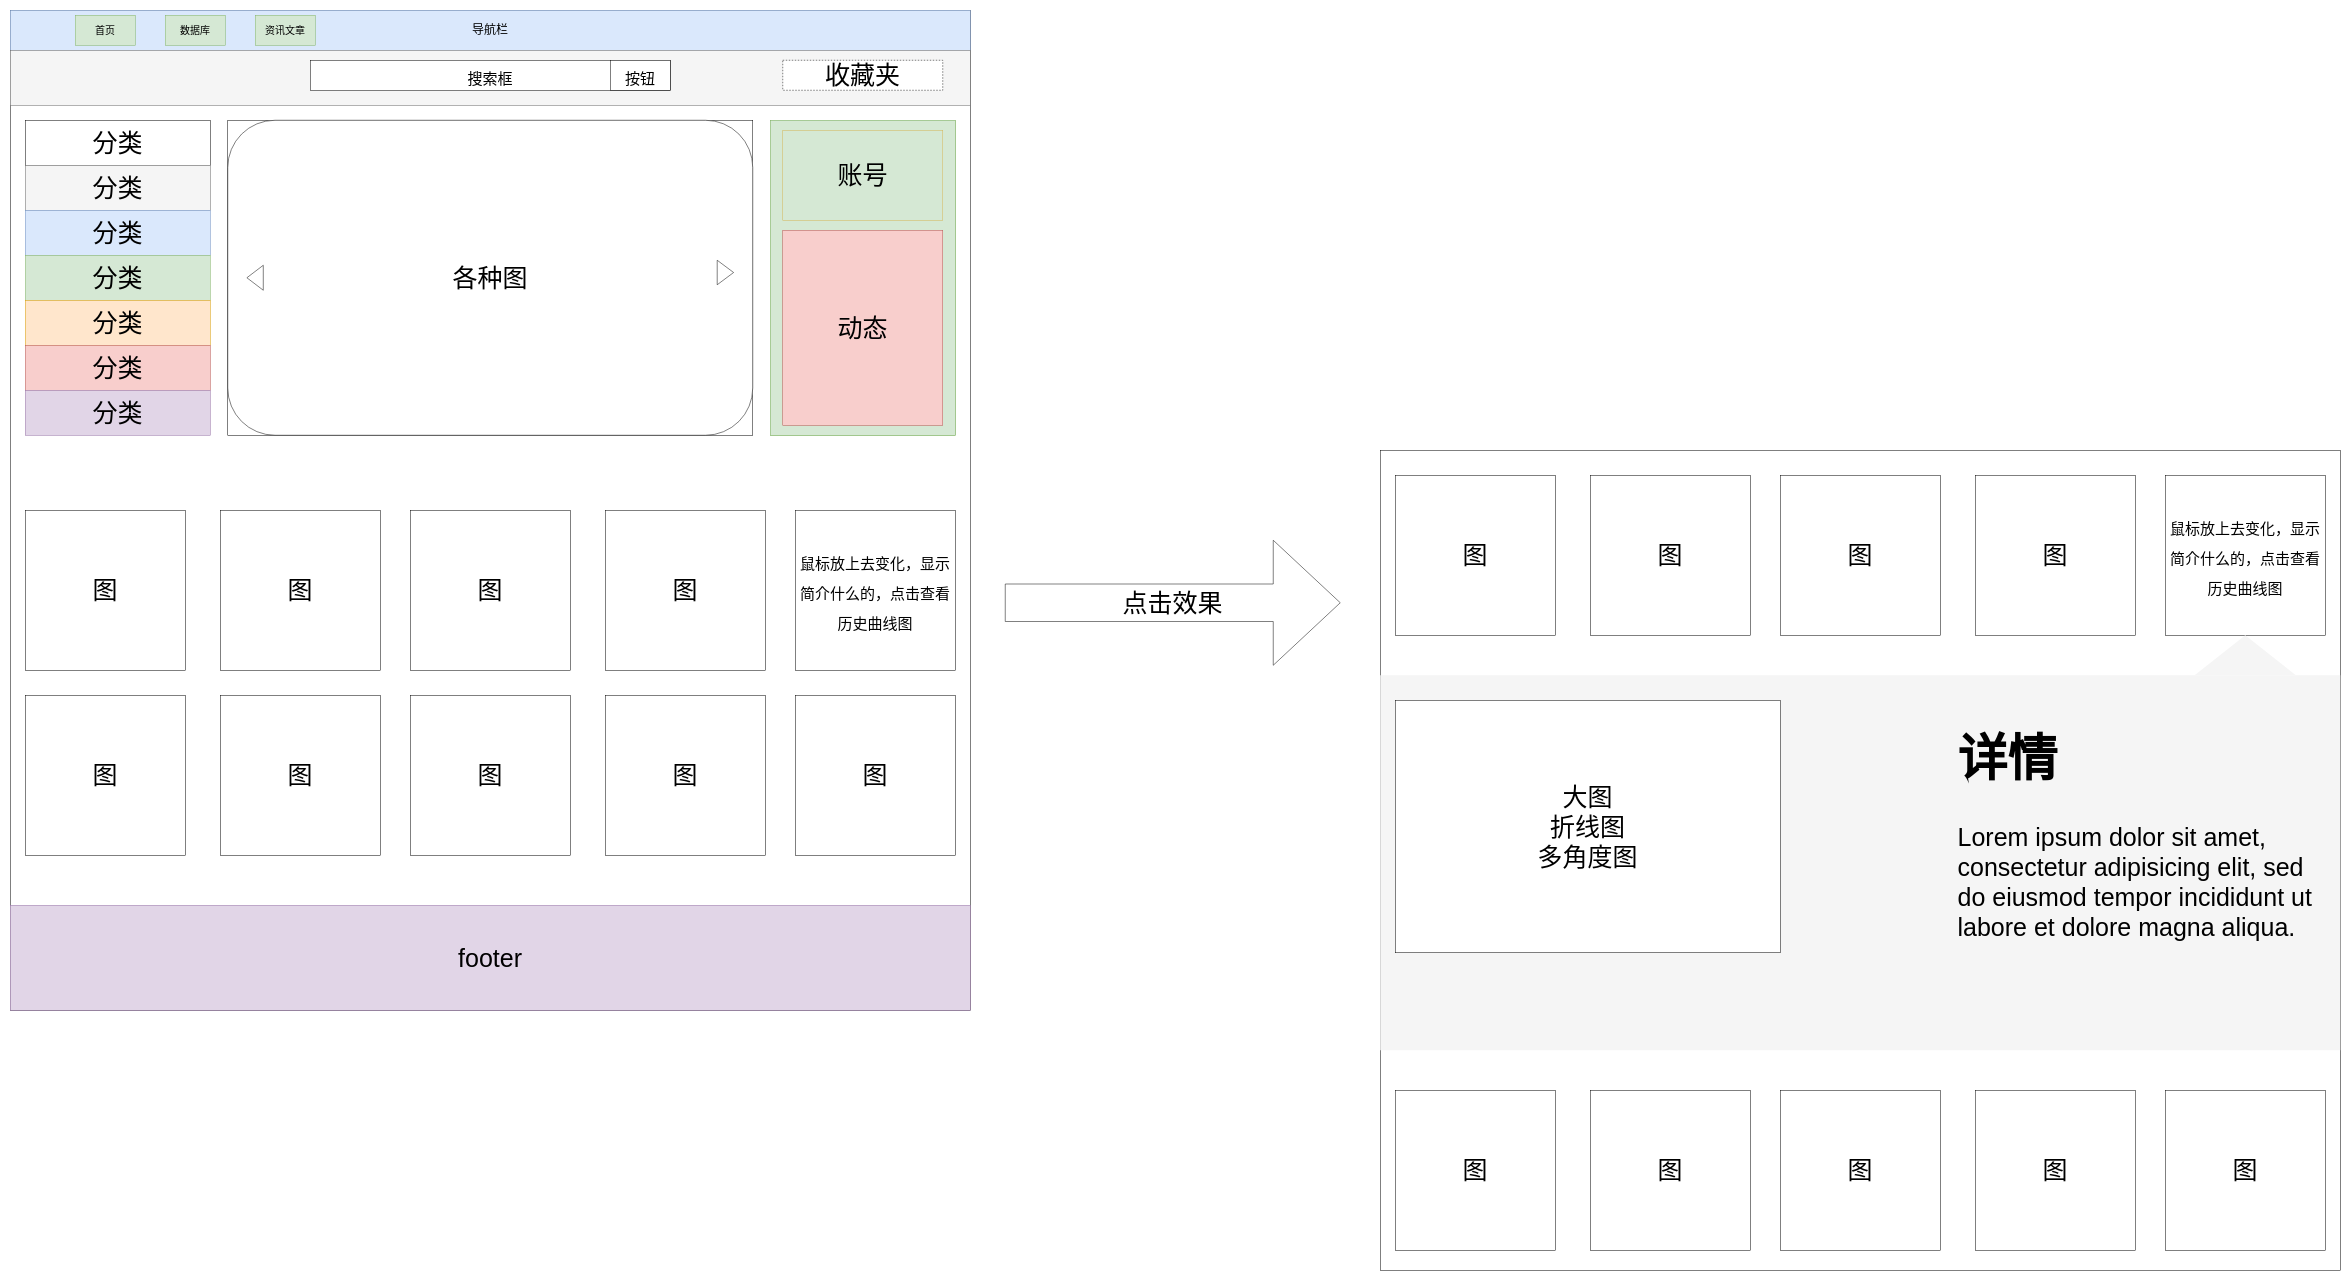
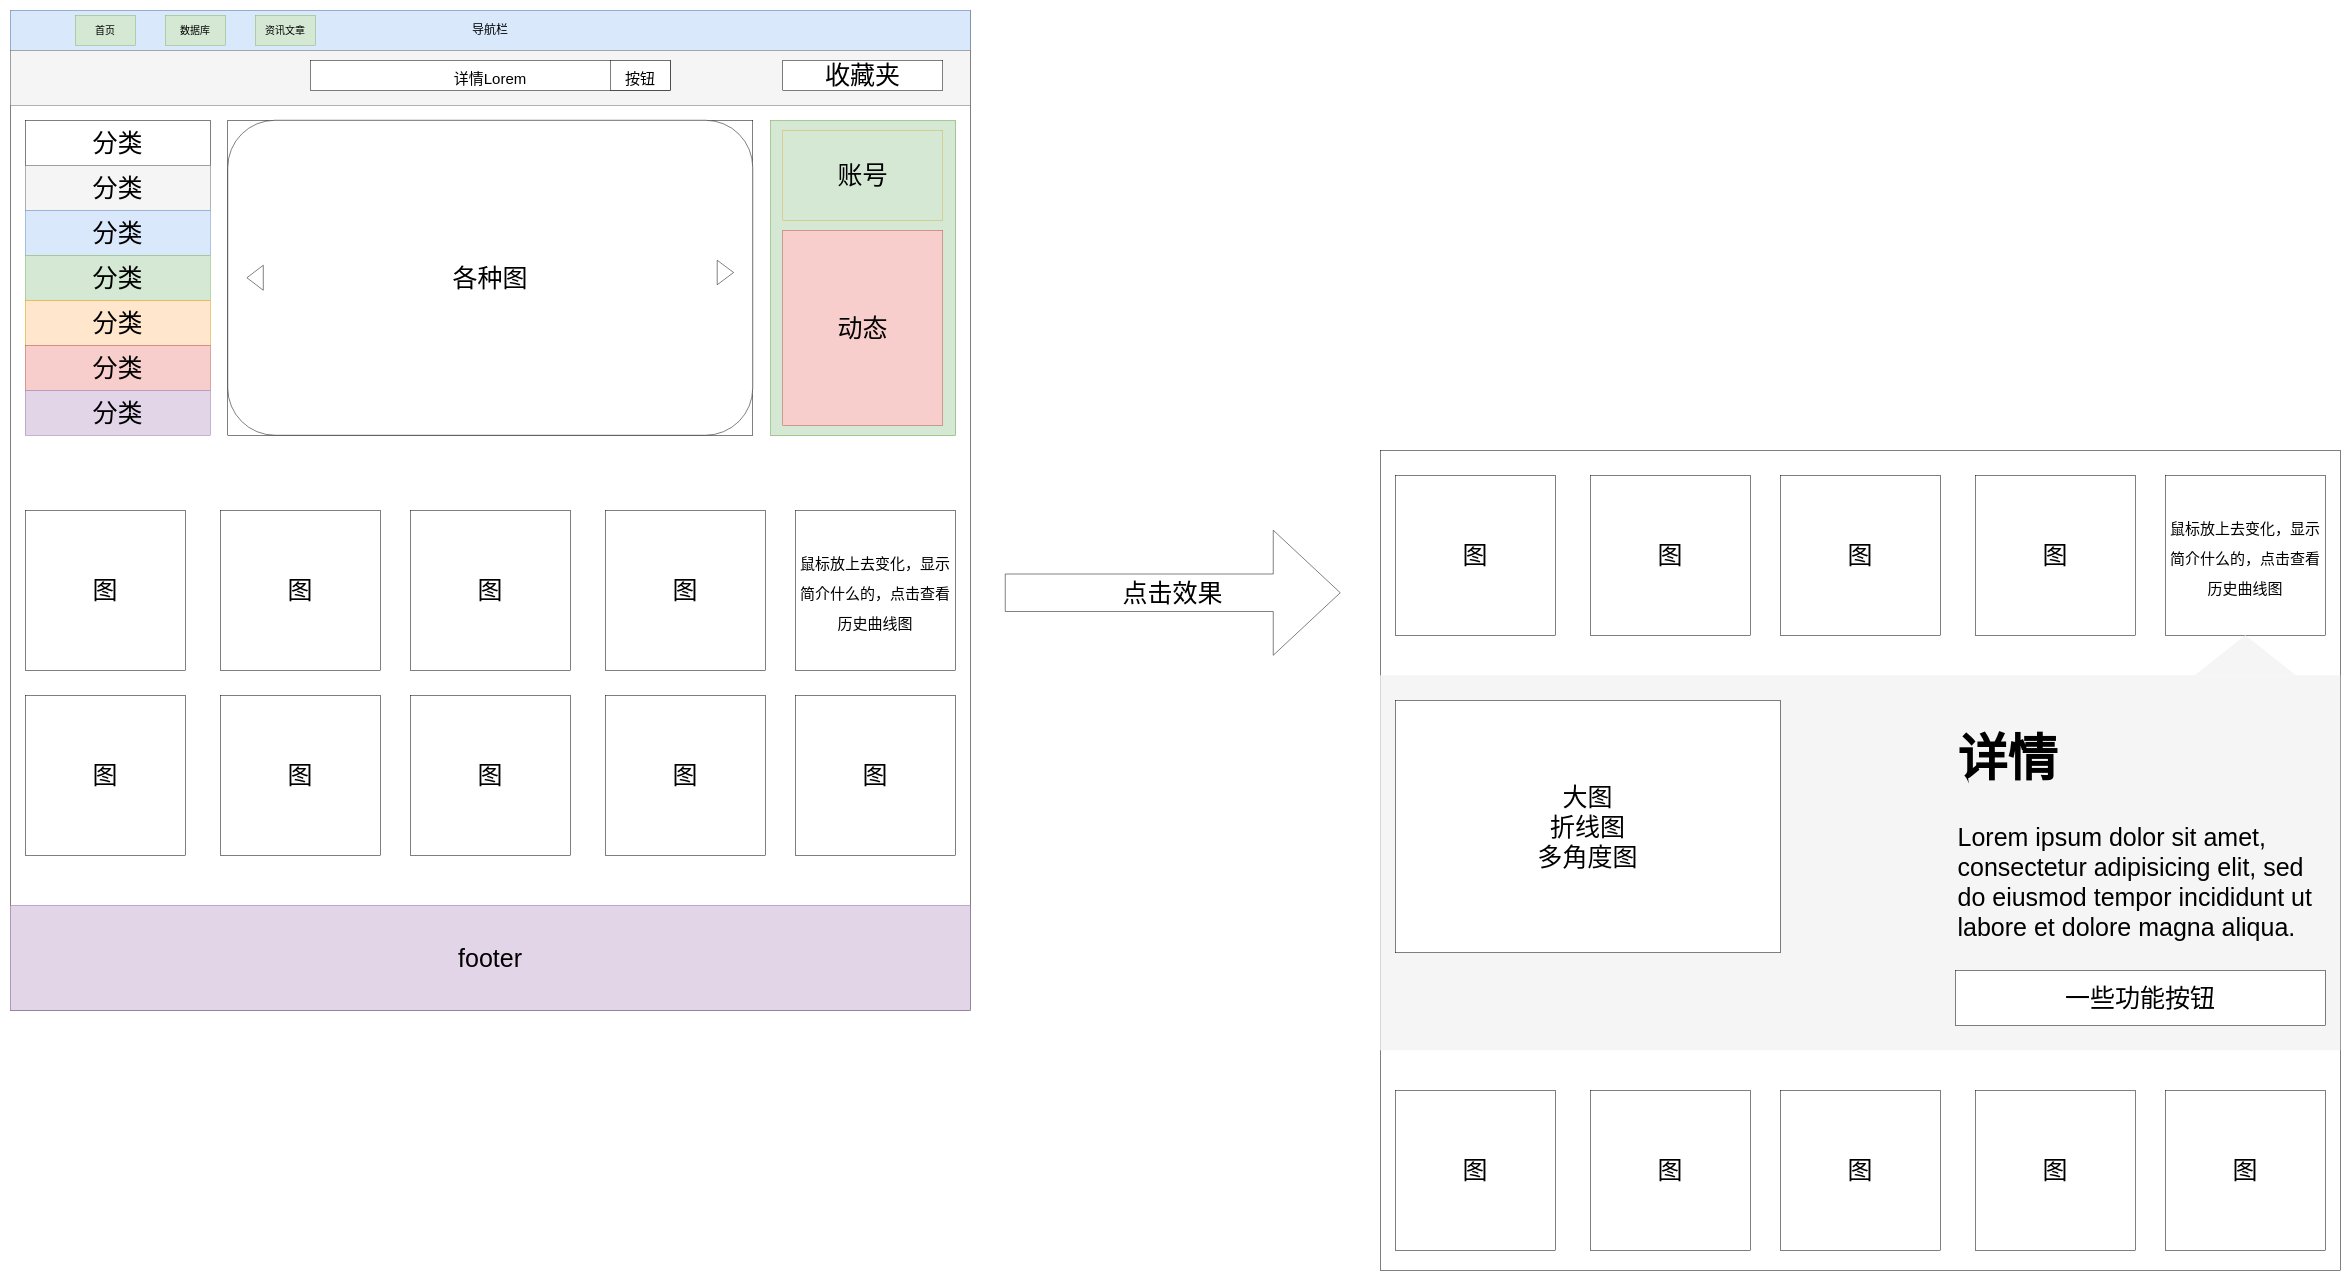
(490, 75) -> (490, 75)
(863, 75) -> (863, 75)
(1173, 603) -> (1173, 593)
none -> (2140, 998)
